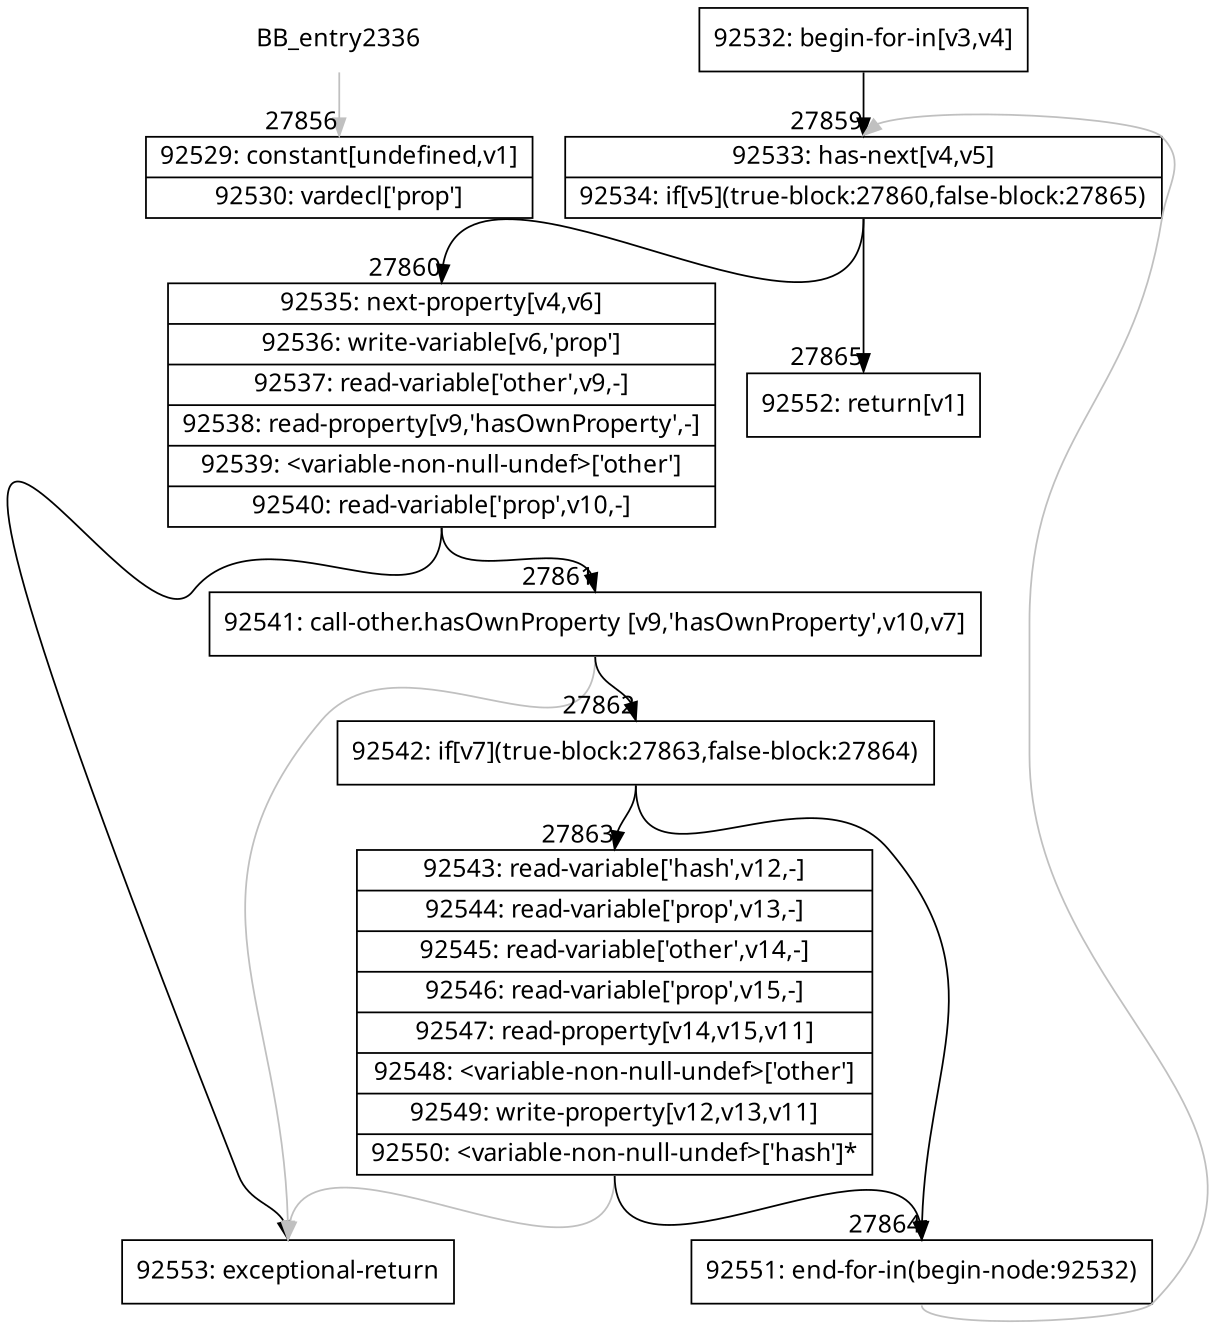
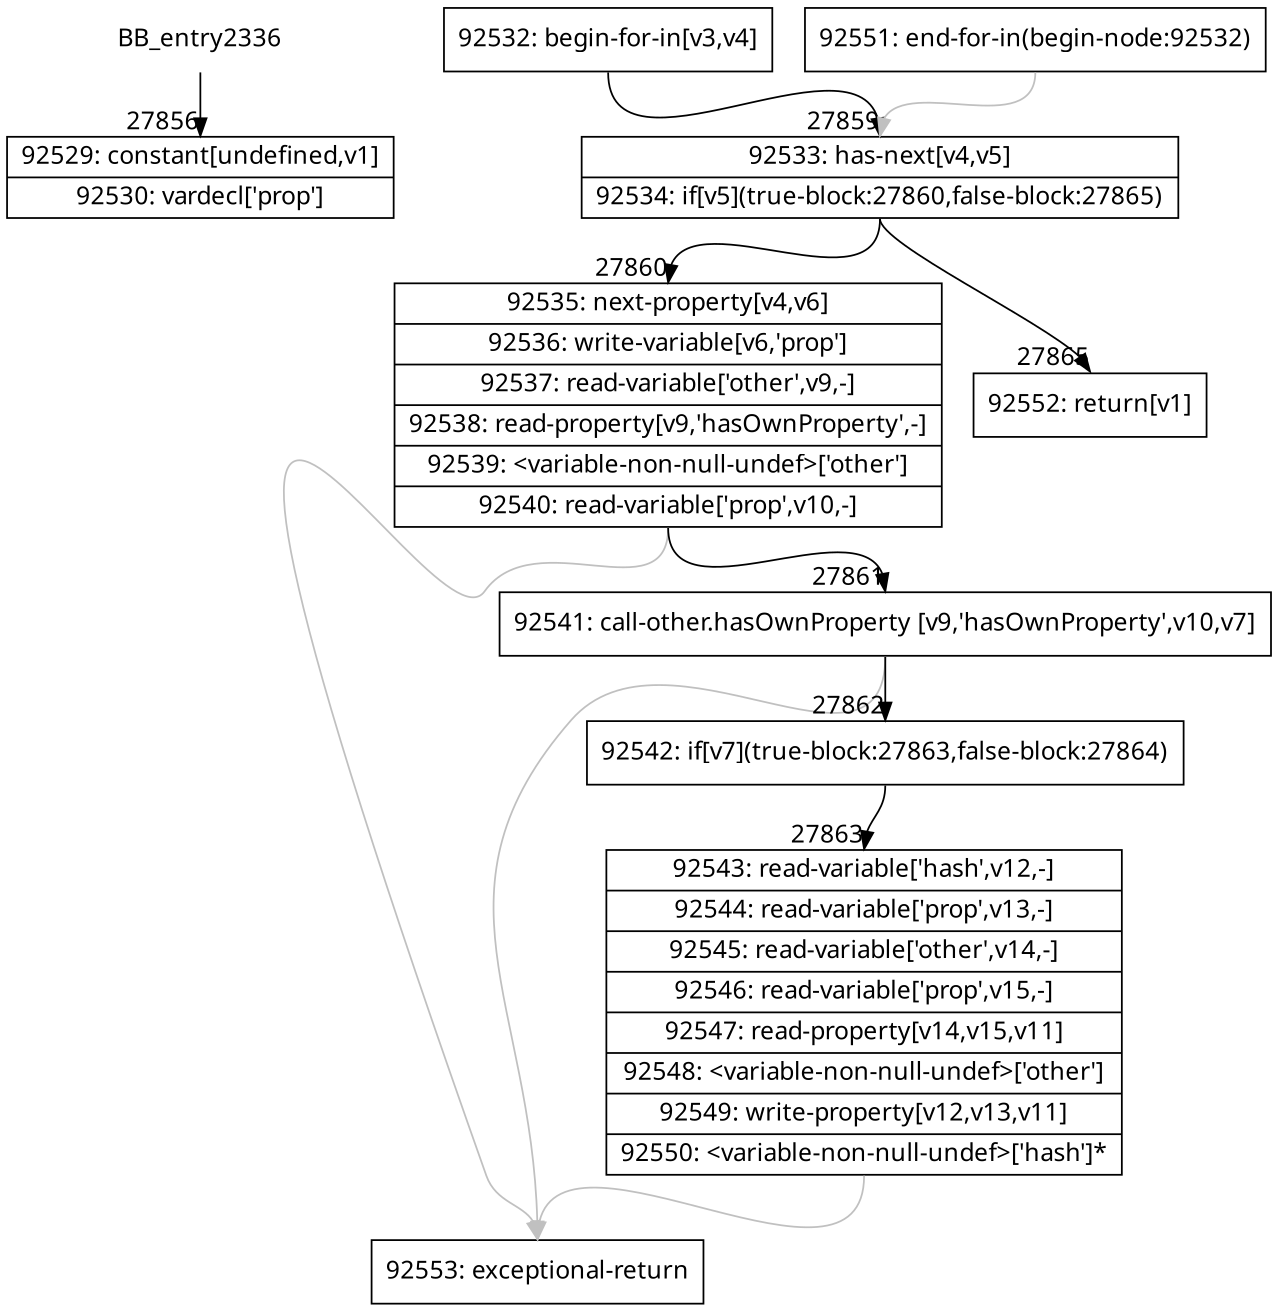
(339, 95) -> (200, 95)
(37, 626) -> (313, 638)
(917, 889) -> none
(760, 1210) -> none
